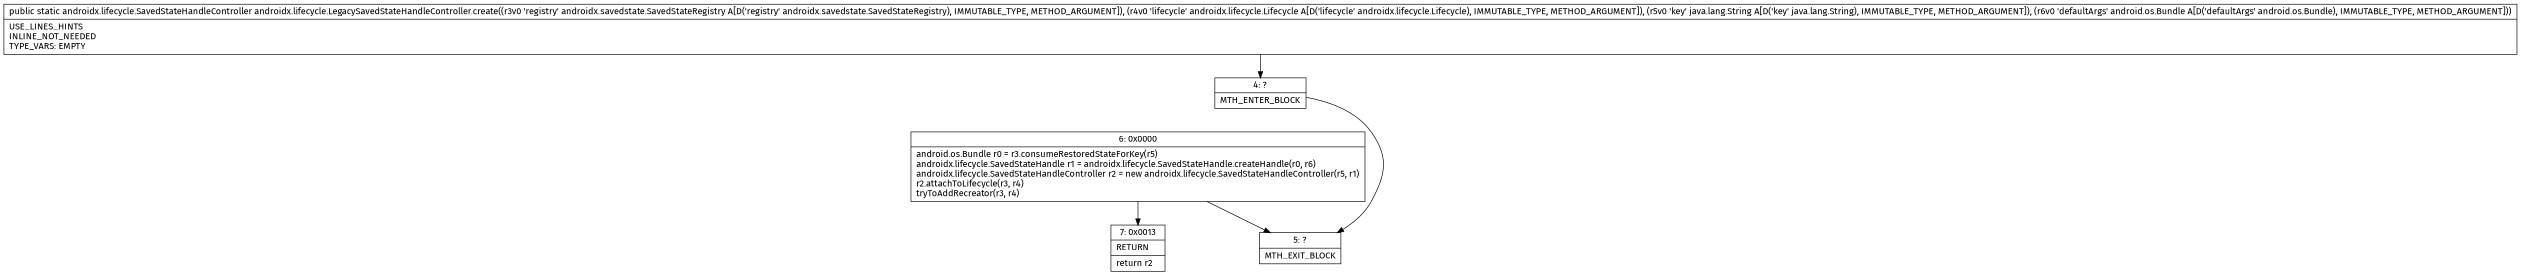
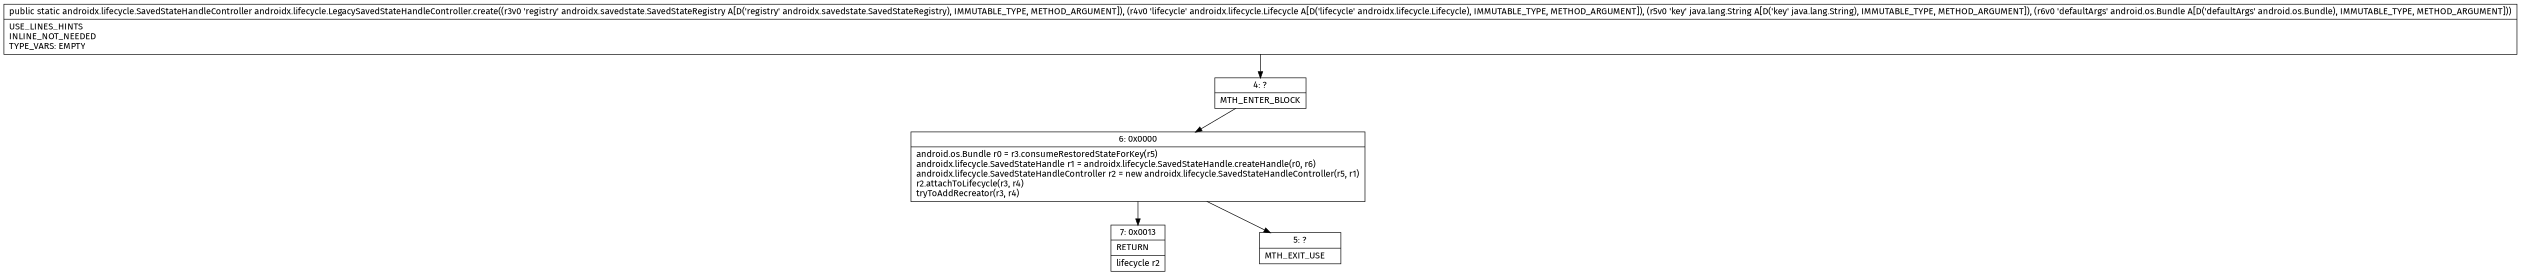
(1381, 149) -> (1218, 119)
(1300, 256) -> (1295, 256)
(1134, 263) -> (1138, 263)
